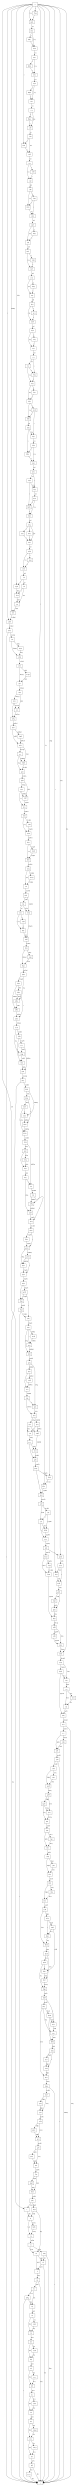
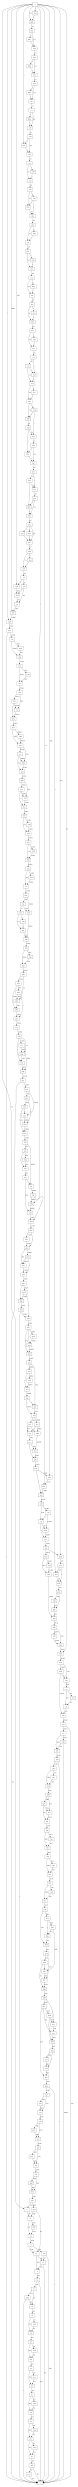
(15, 1041) -> (25, 1044)
